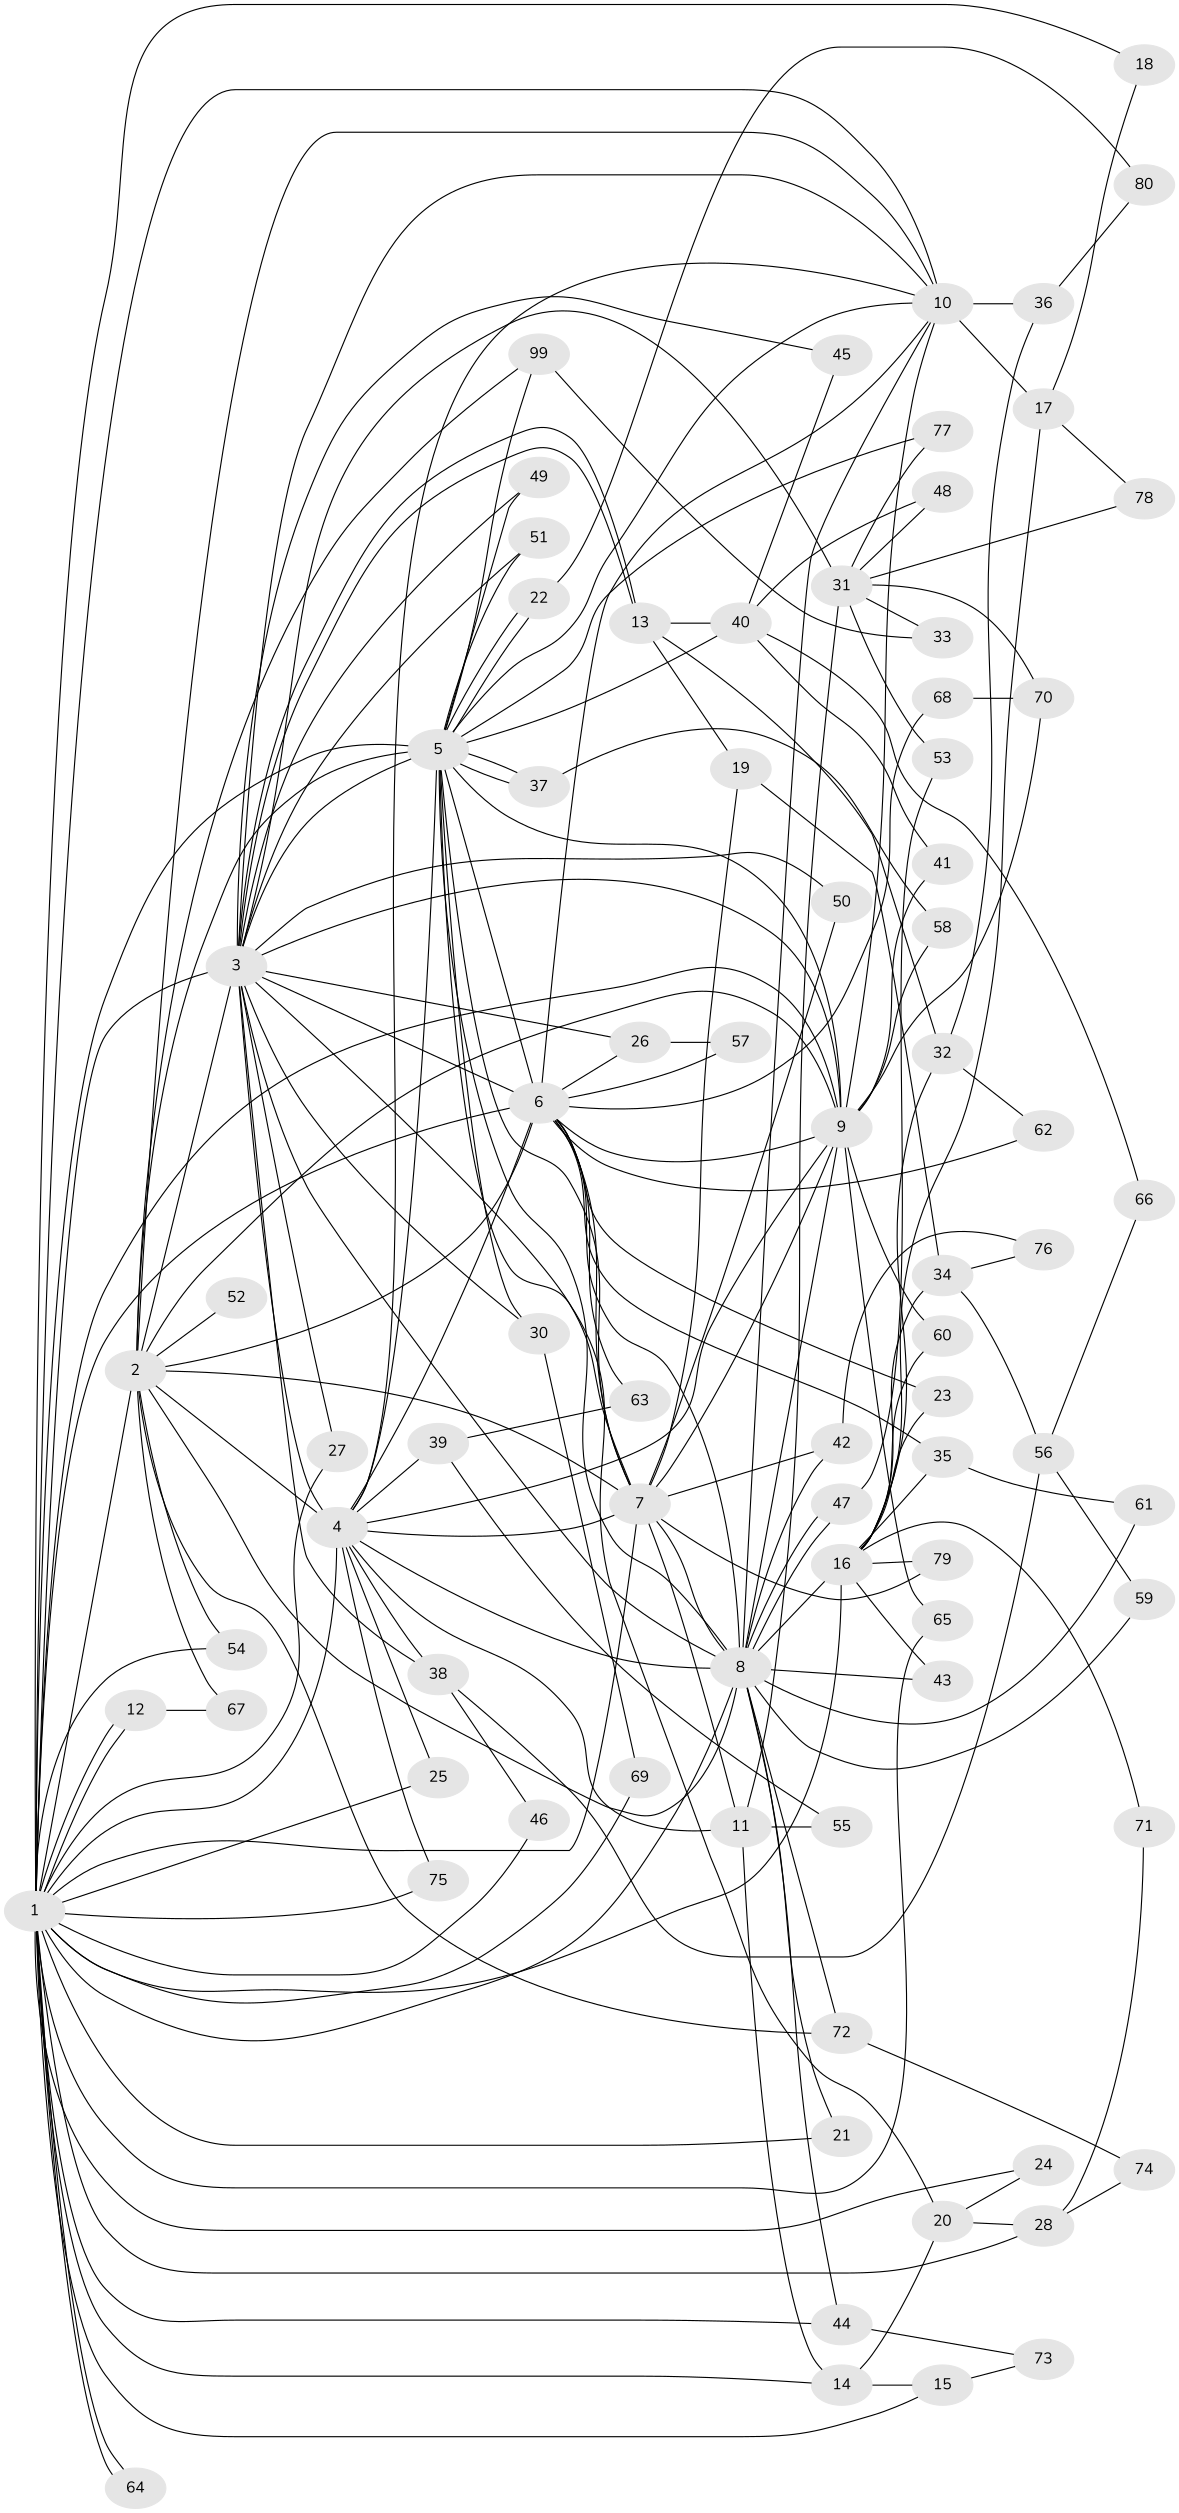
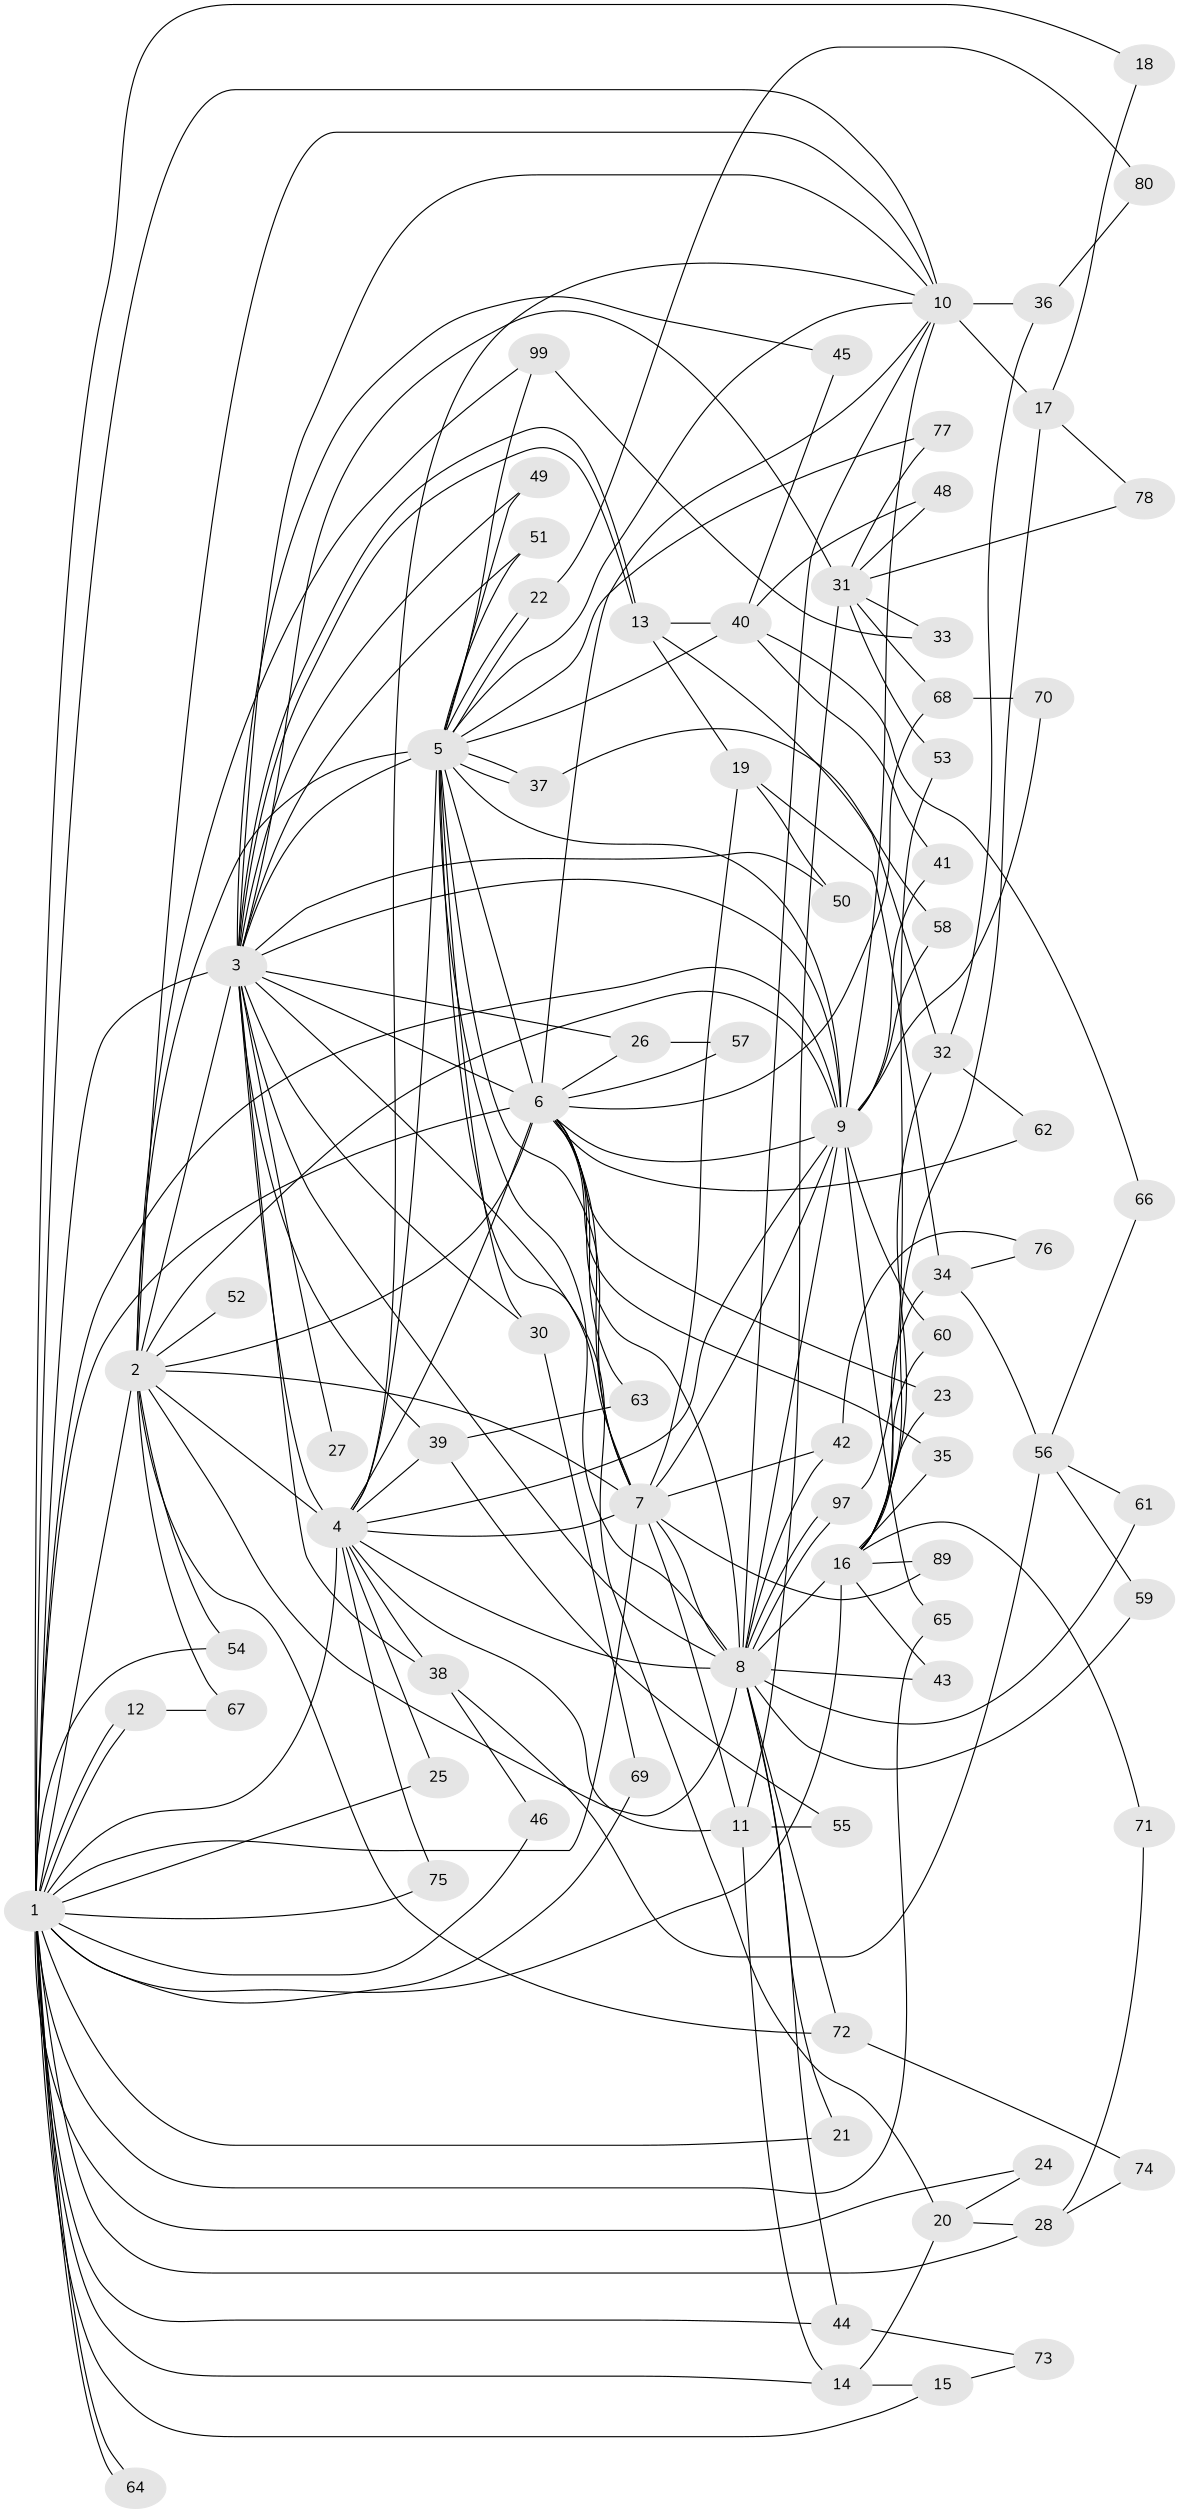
(969, 605) -> (894, 647)
(88, 1064) -> none
(747, 1205) -> (796, 843)
none -> (304, 1271)
(1044, 1491) -> (1094, 1480)
(842, 1504) -> (842, 1504)
(943, 1560) -> (943, 1560)
(267, 1741) -> none
(445, 1997) -> none
